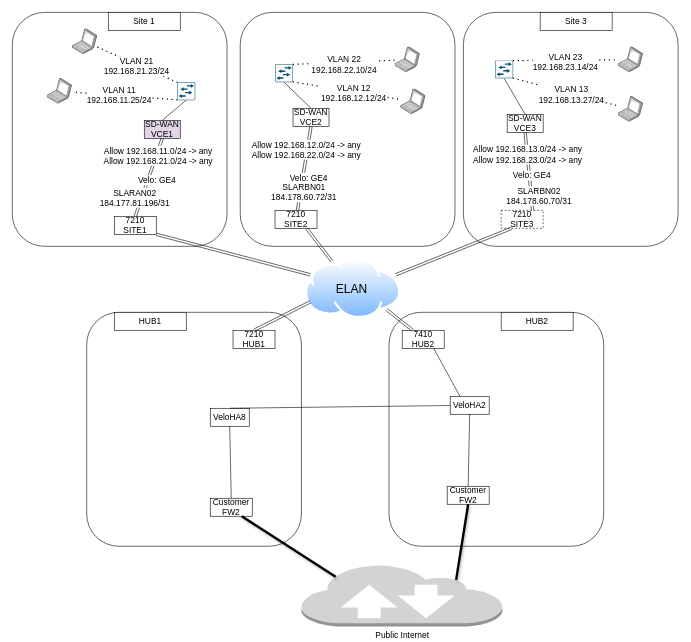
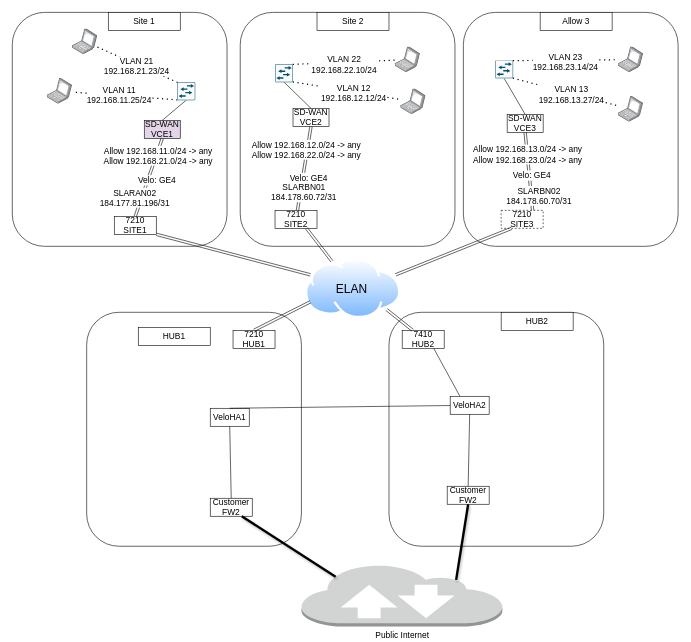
none -> (353, 21)
(576, 21) -> (576, 21)
(150, 321) -> (174, 336)
(230, 417) -> (230, 417)
